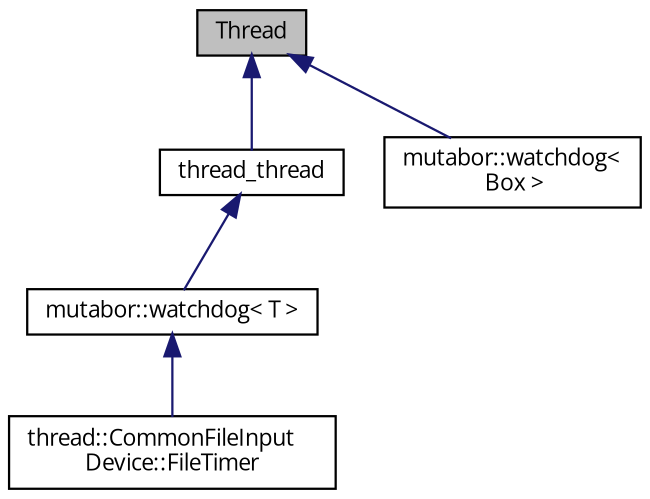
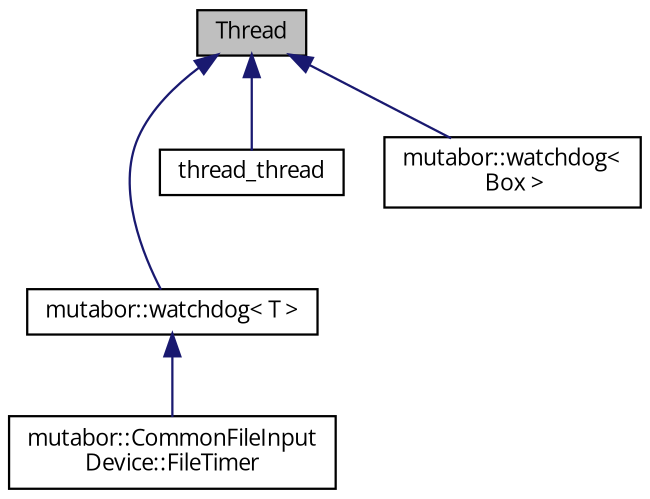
(206, 252) -> (131, 169)
(172, 452) -> (172, 452)
